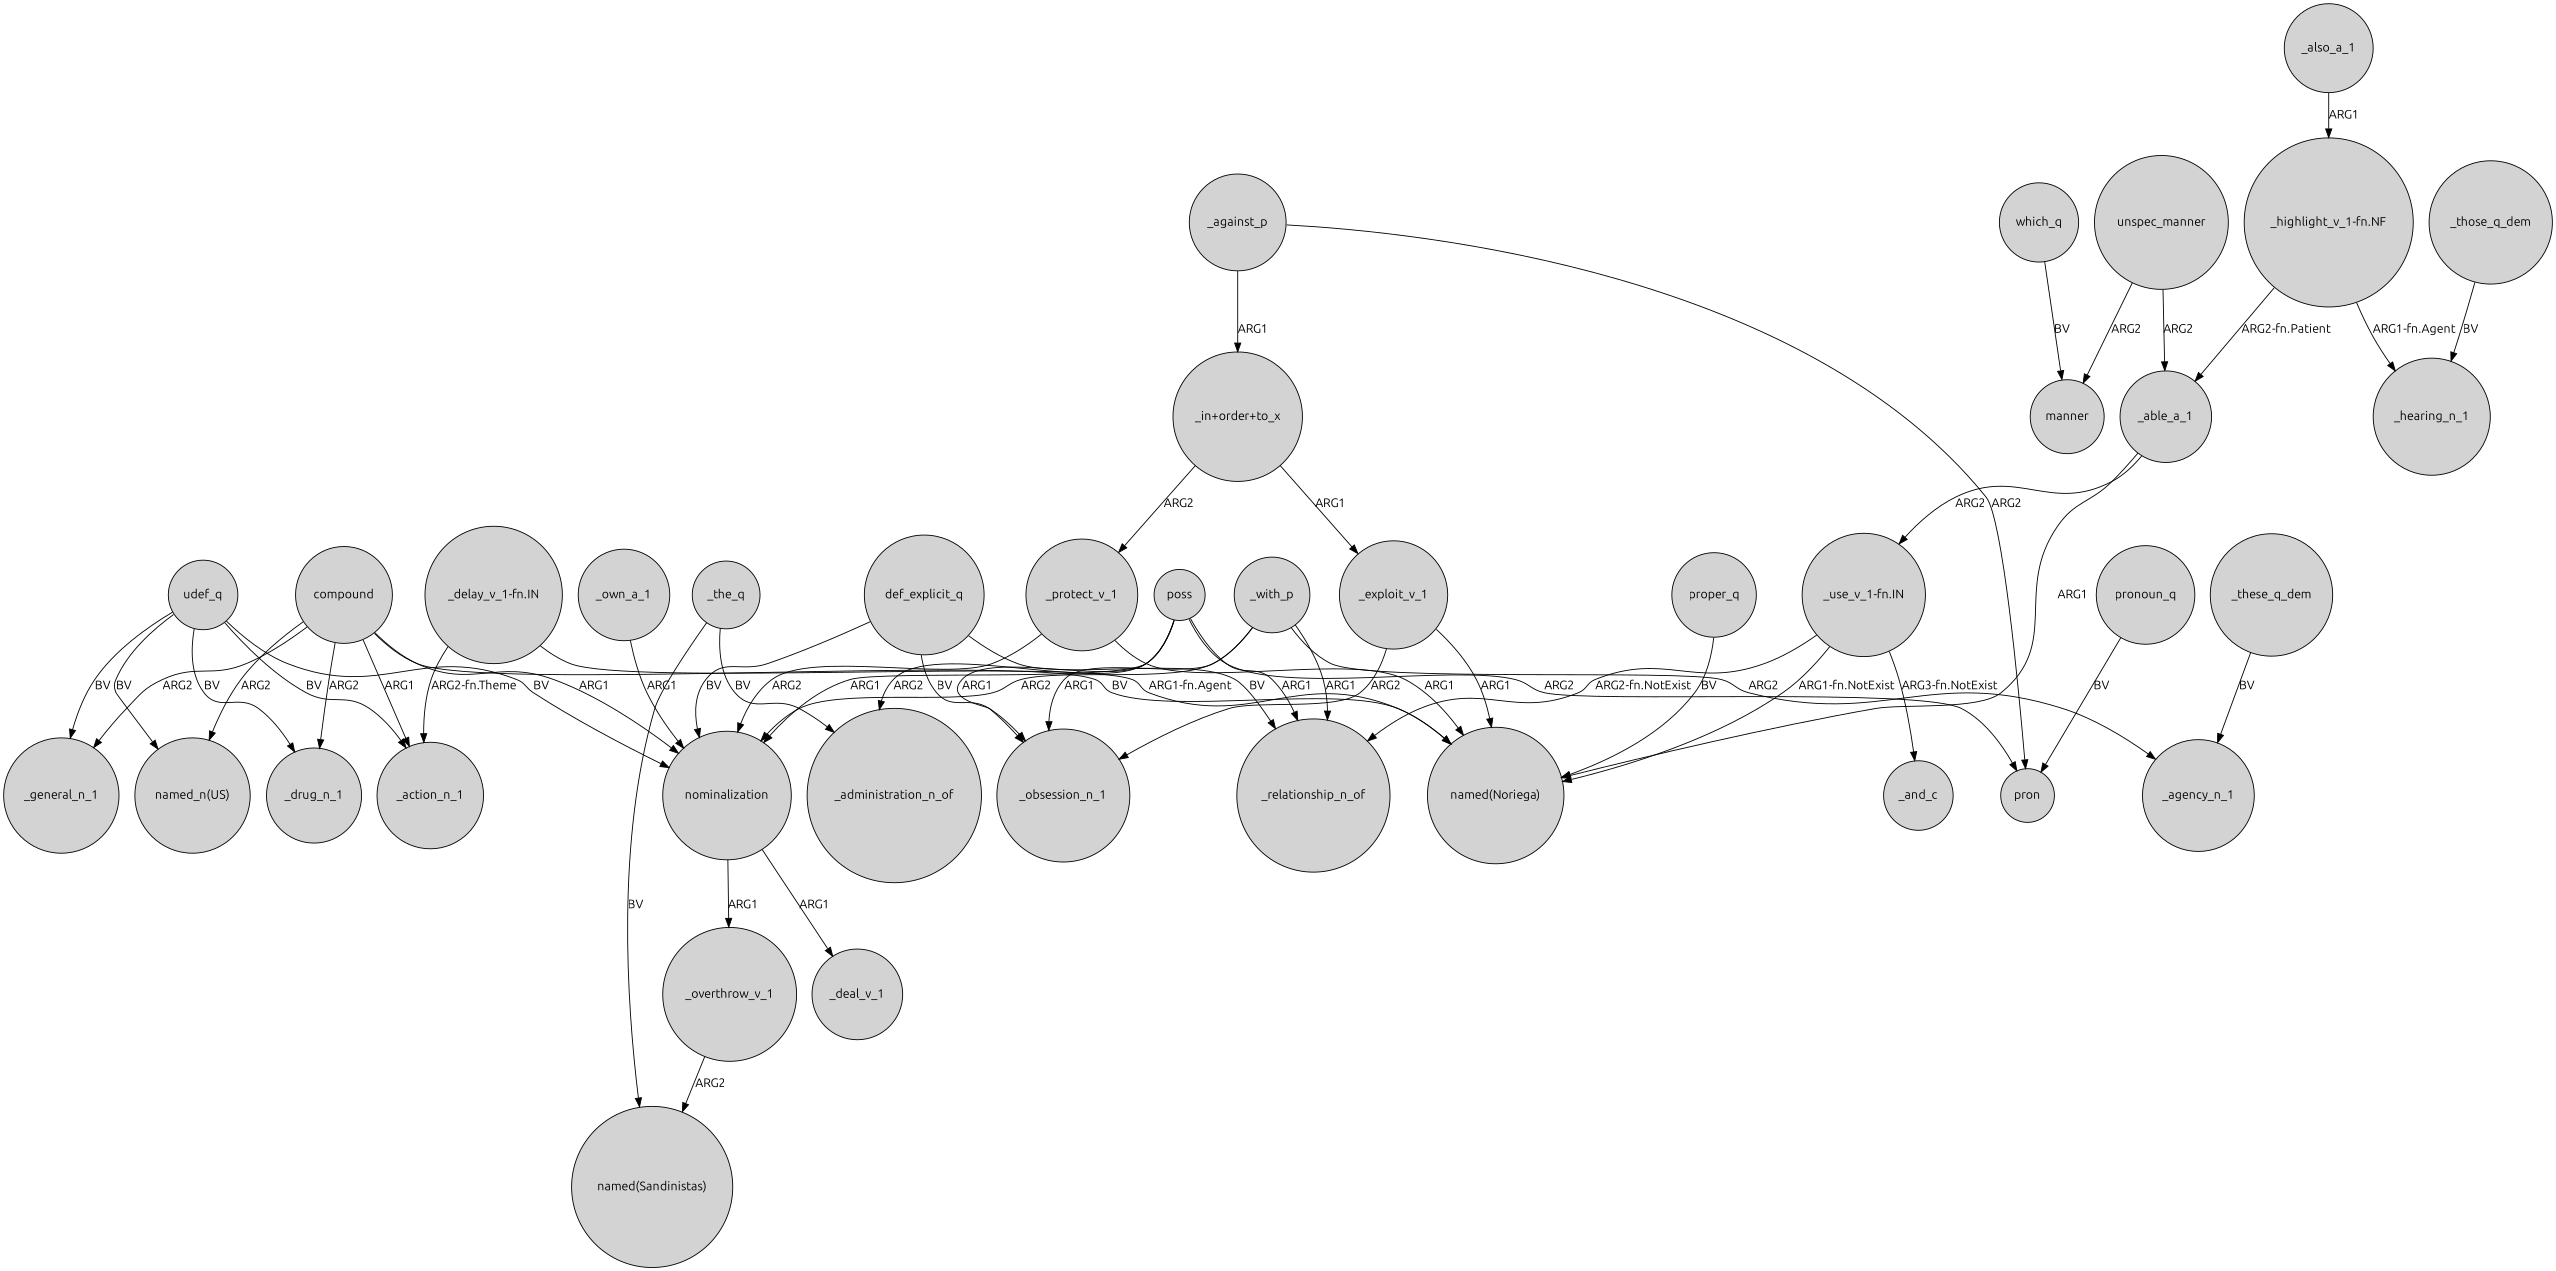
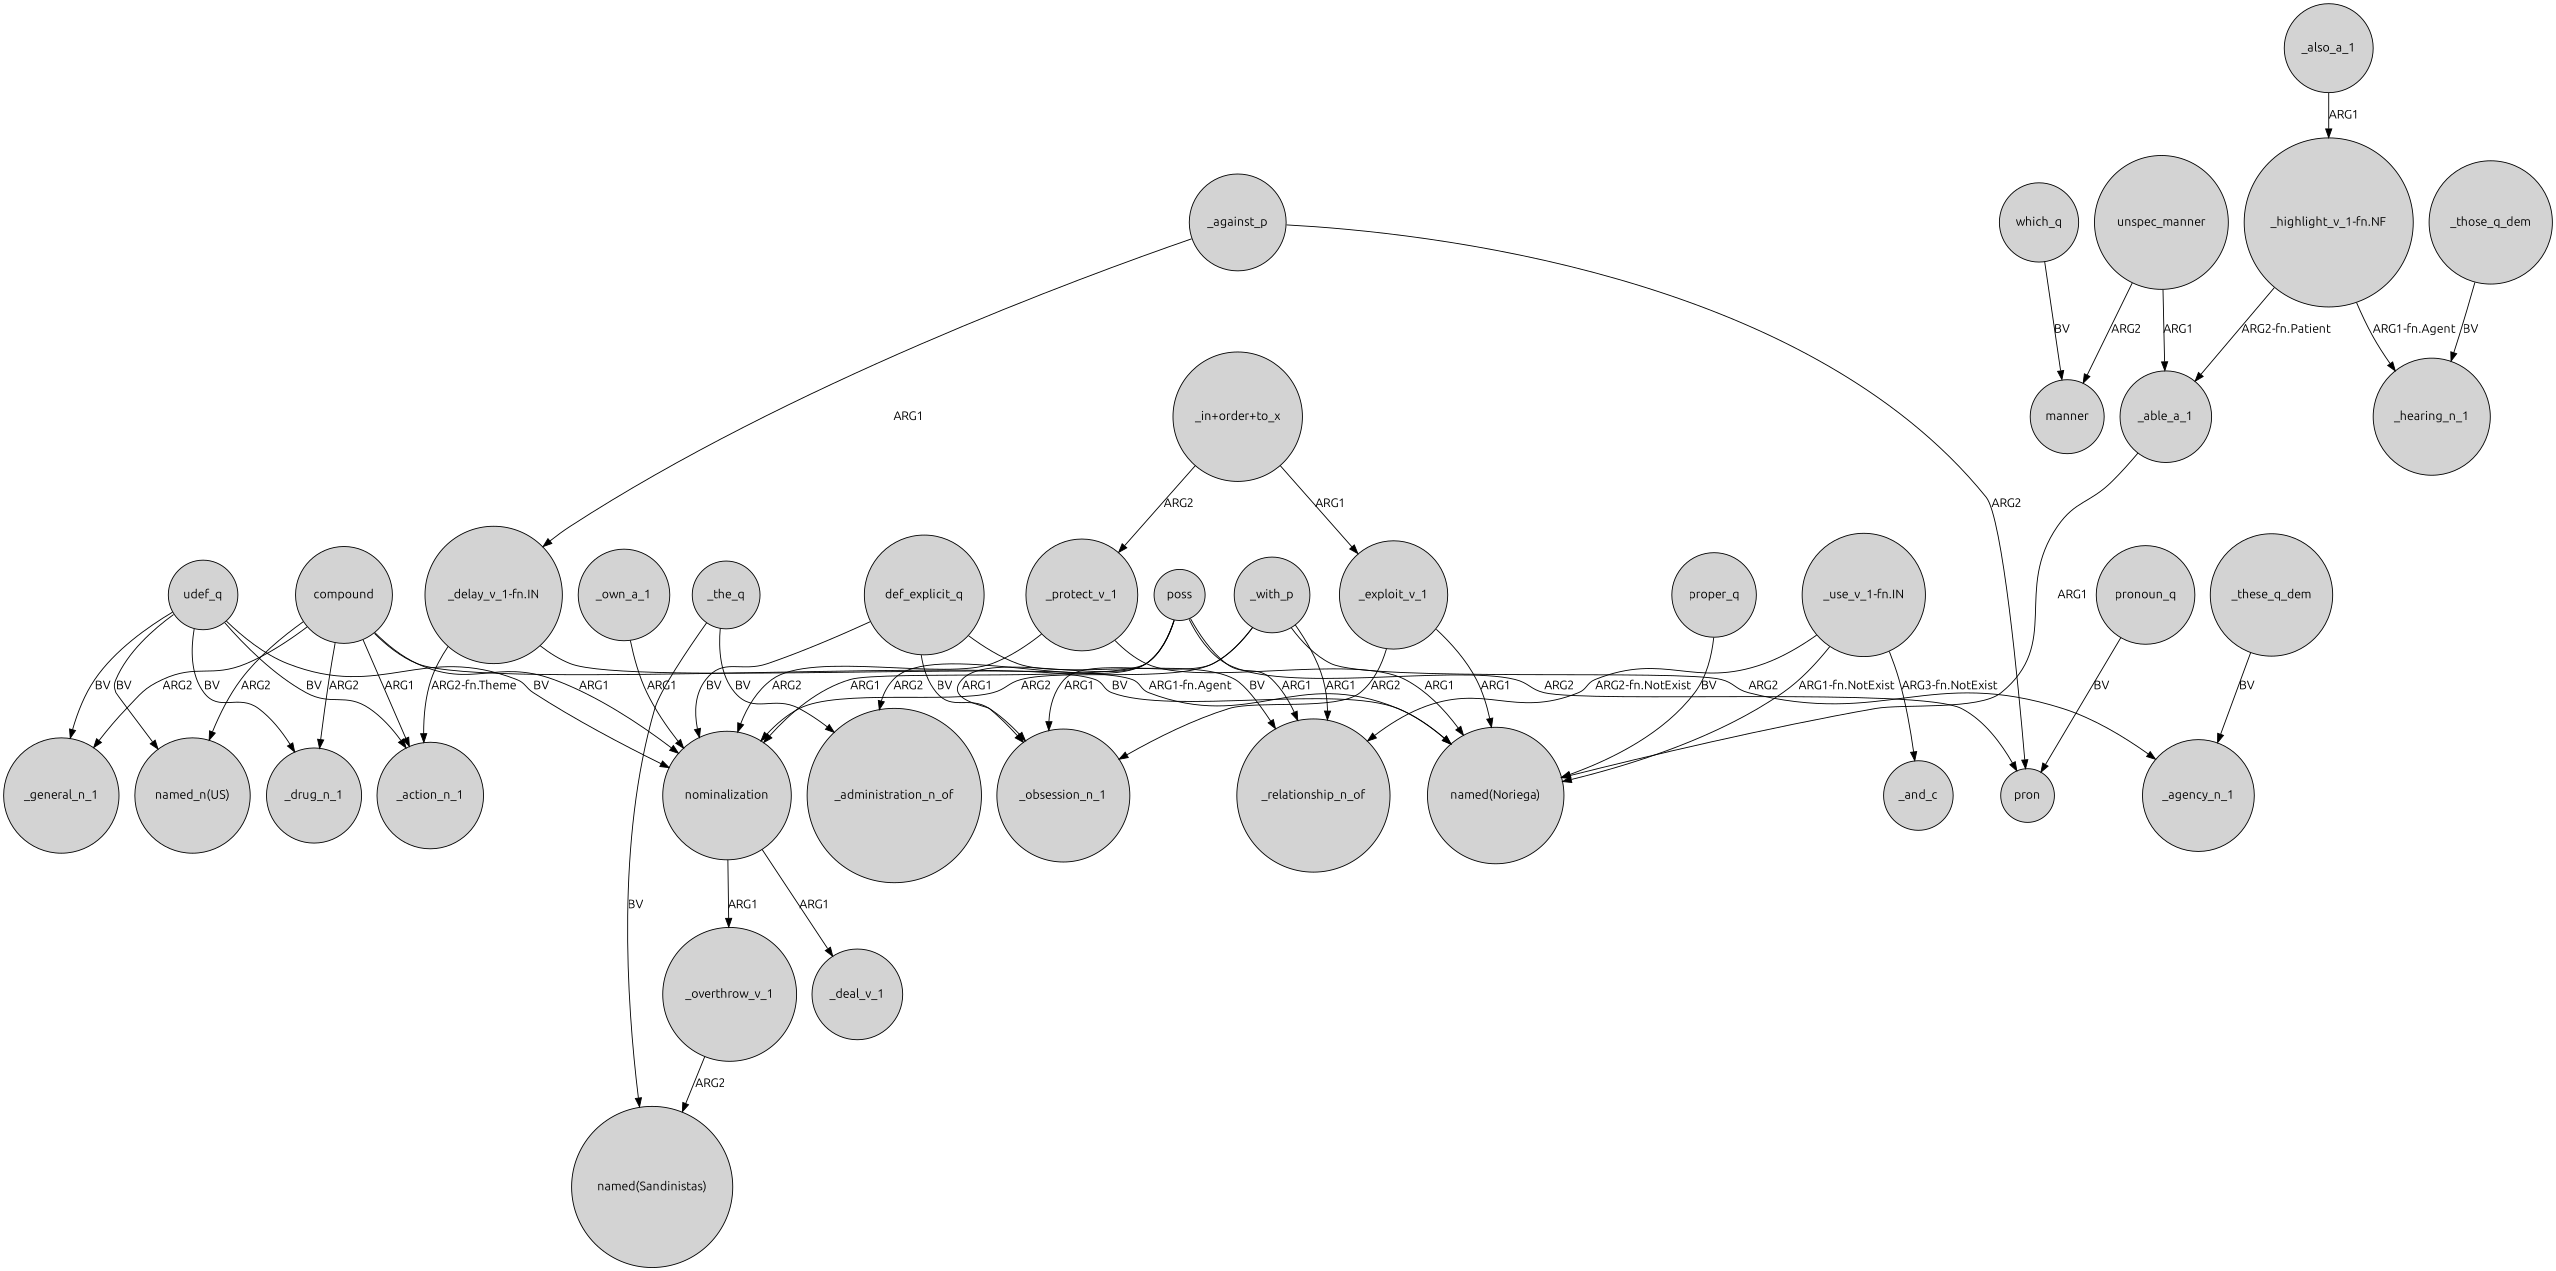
(1238, 307) -> (862, 371)
(2179, 330) -> (2179, 330)
(2021, 488) -> none
